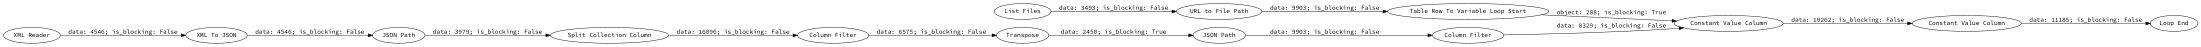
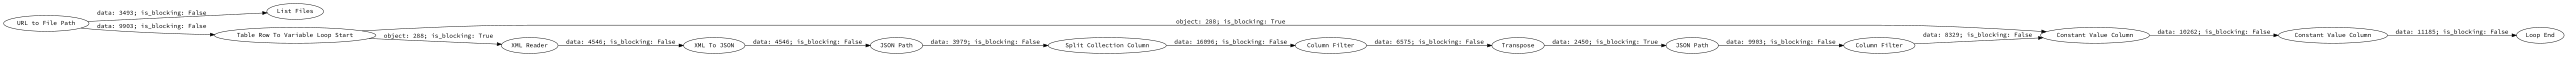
(1111, 11) -> (175, 17)
none -> (433, 41)
